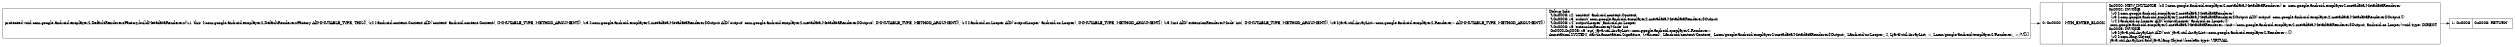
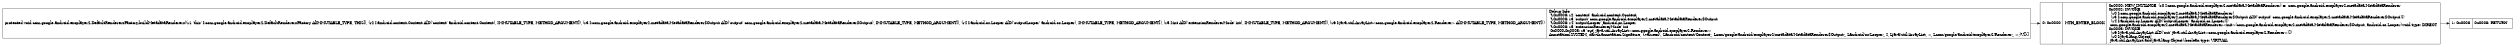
(2130, 37) -> (2130, 37)
